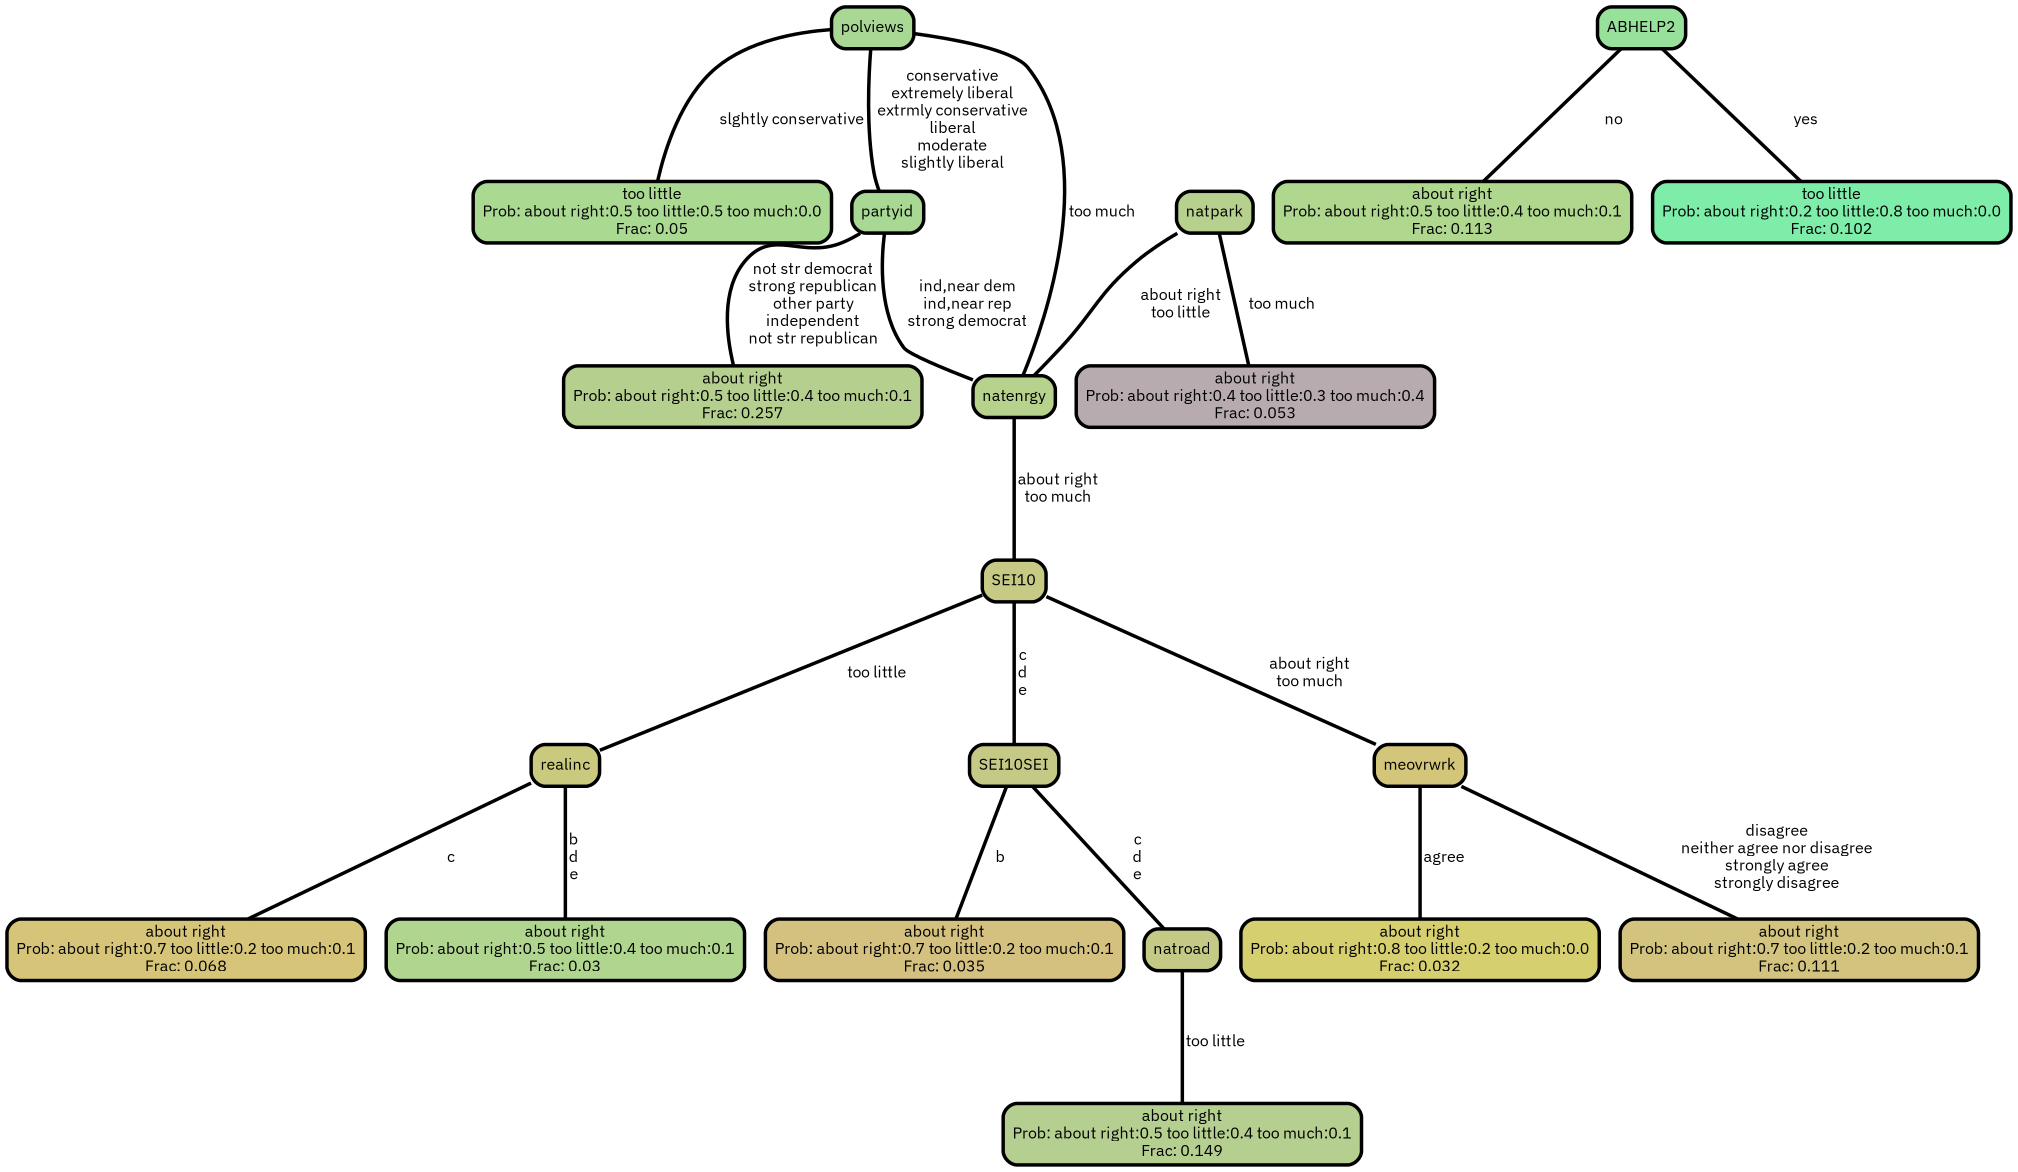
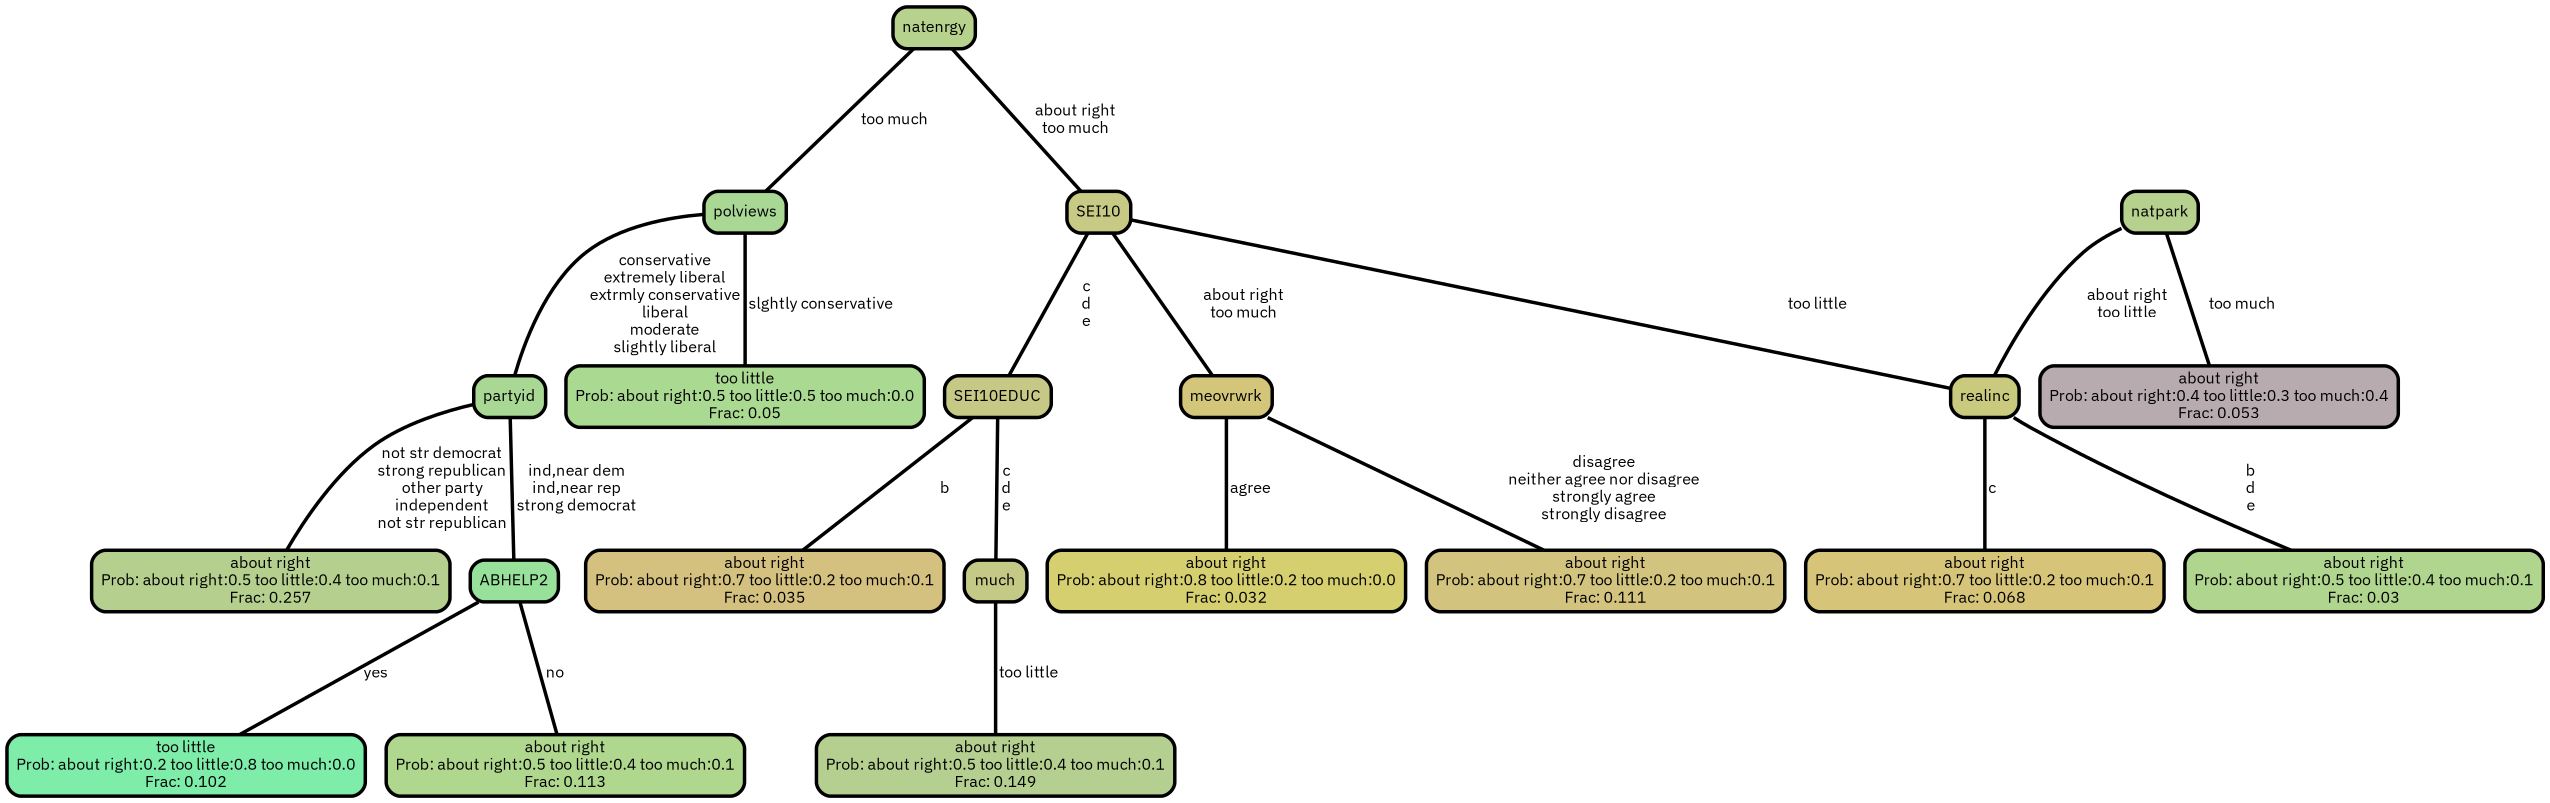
(1100, 299) -> (2047, 292)
(894, 329) -> (512, 489)
(1014, 765) -> (998, 397)
(1182, 950) -> (996, 581)
